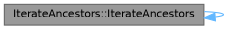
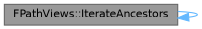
(104, 15) -> (91, 15)
